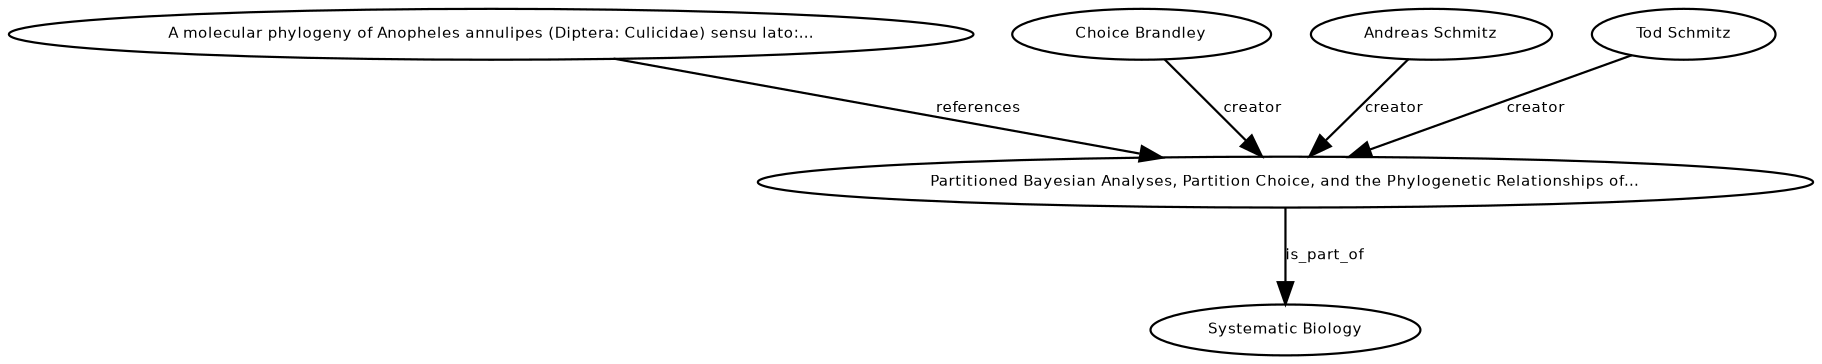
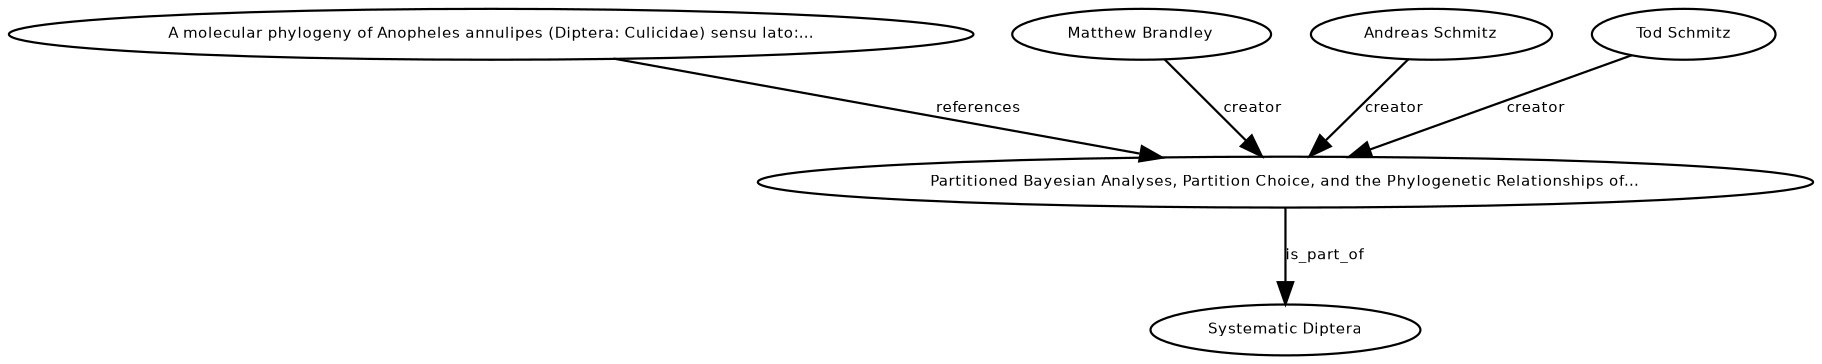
(1142, 34) -> (1142, 34)
(1285, 330) -> (1285, 330)
